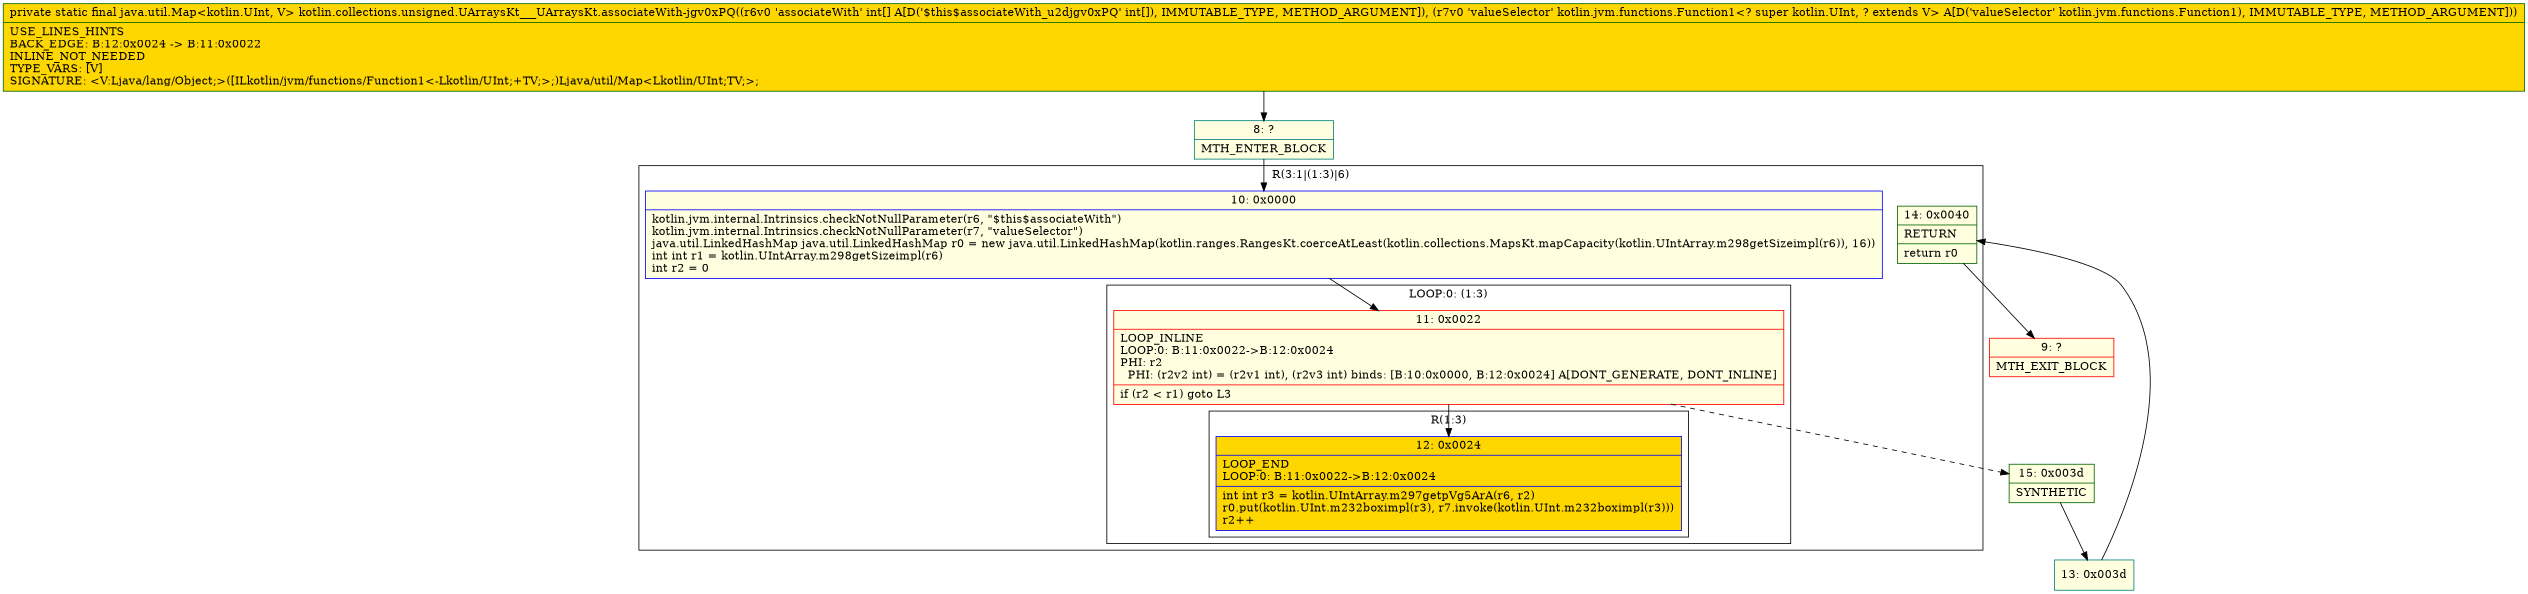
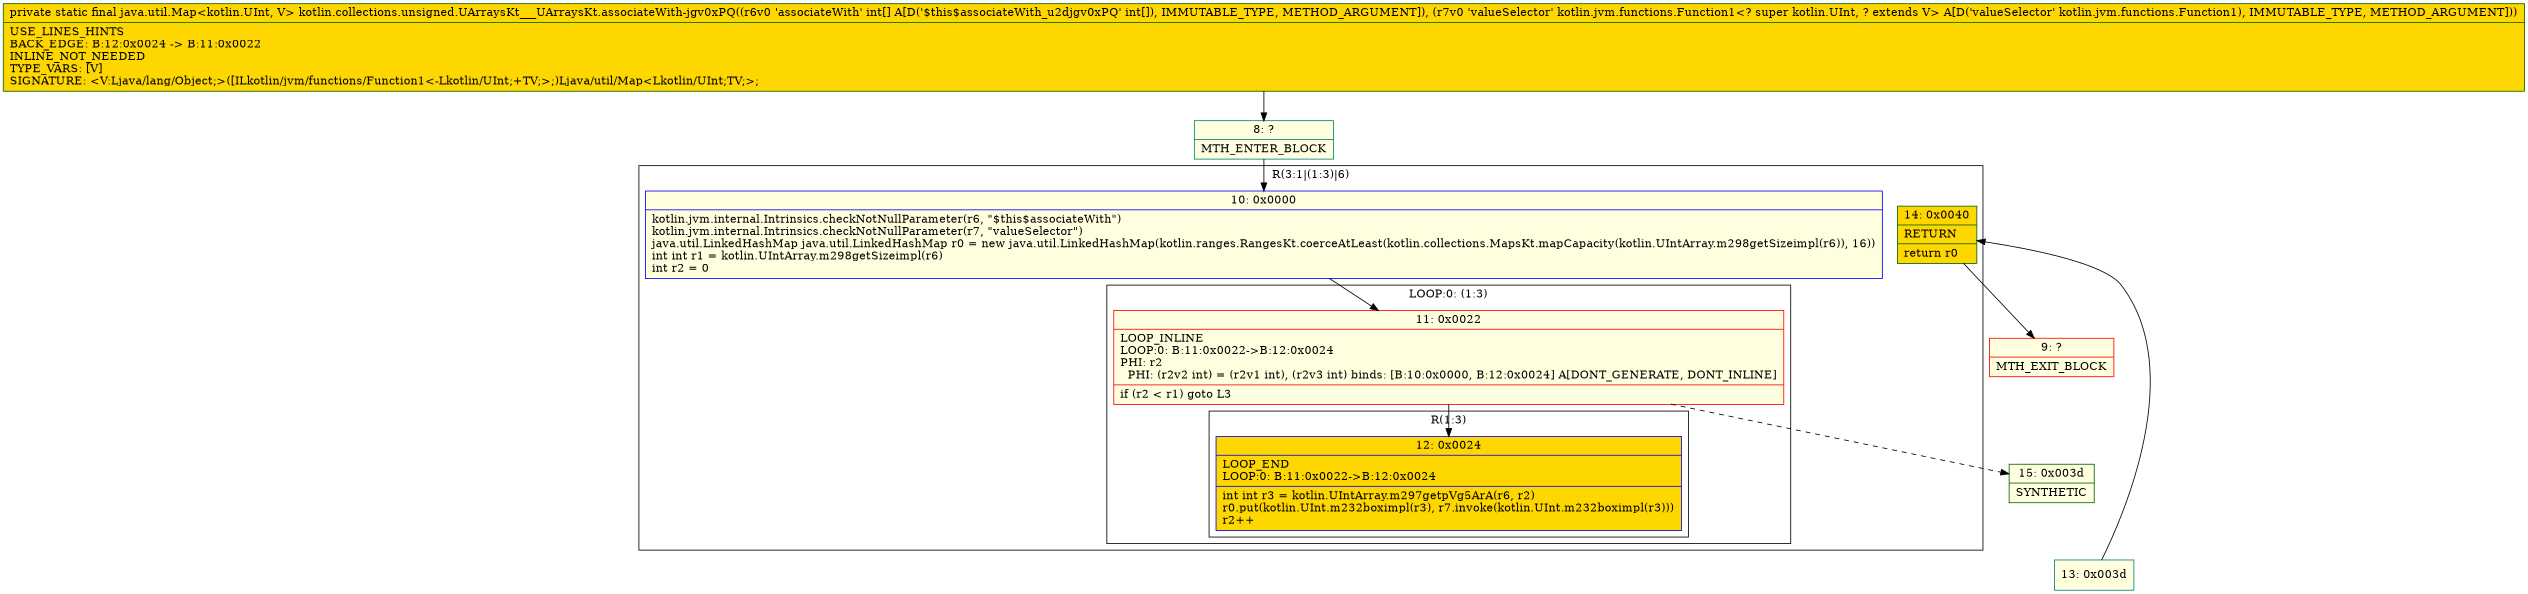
(1937, 235) -> (1937, 235)
(2072, 528) -> none
